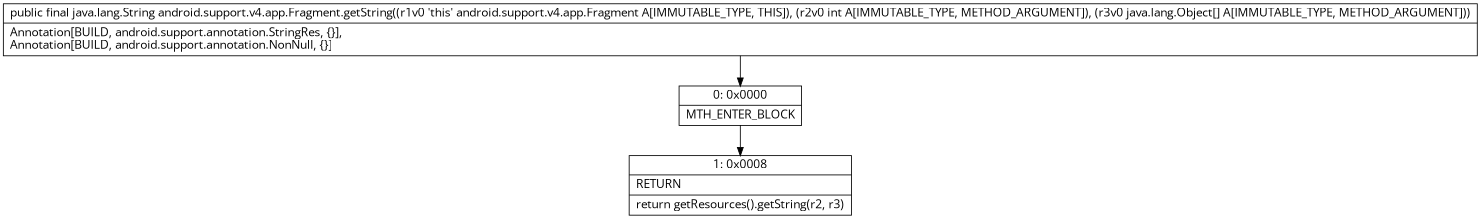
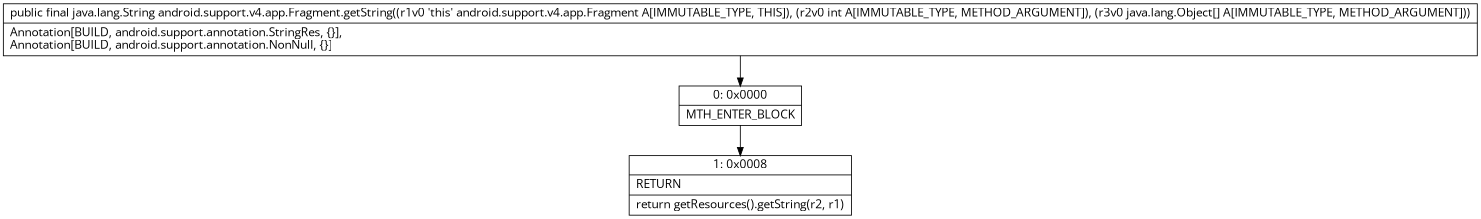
(740, 205) -> (740, 205)
